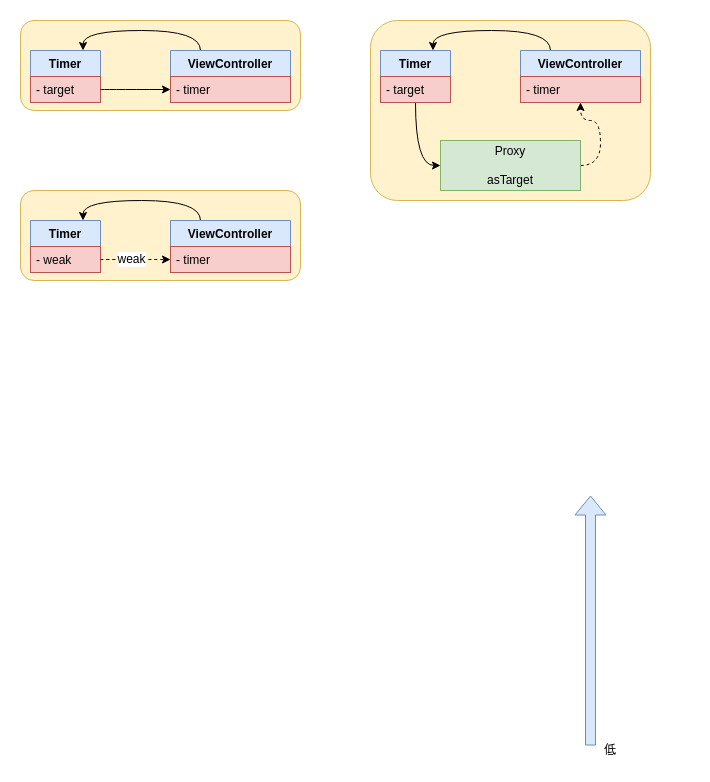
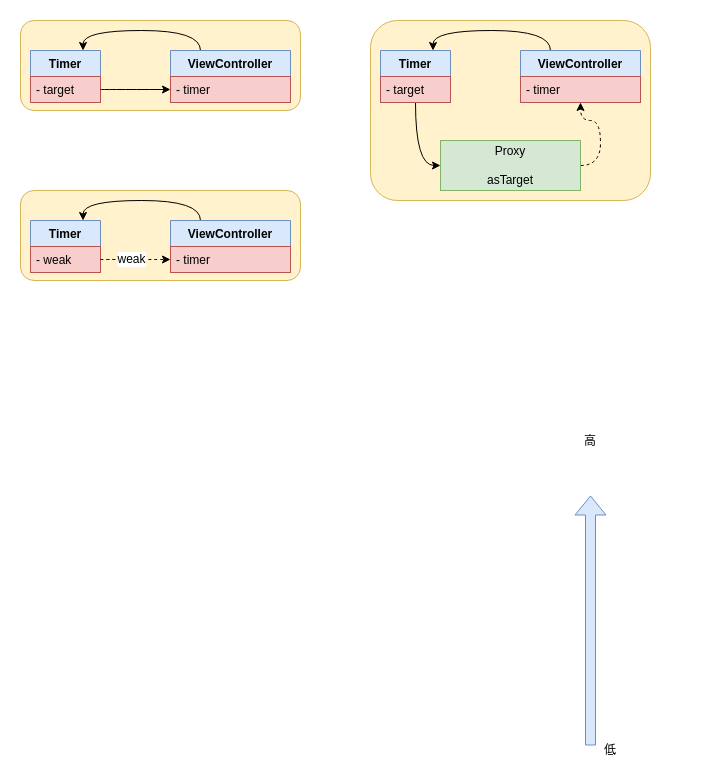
none -> (591, 442)
